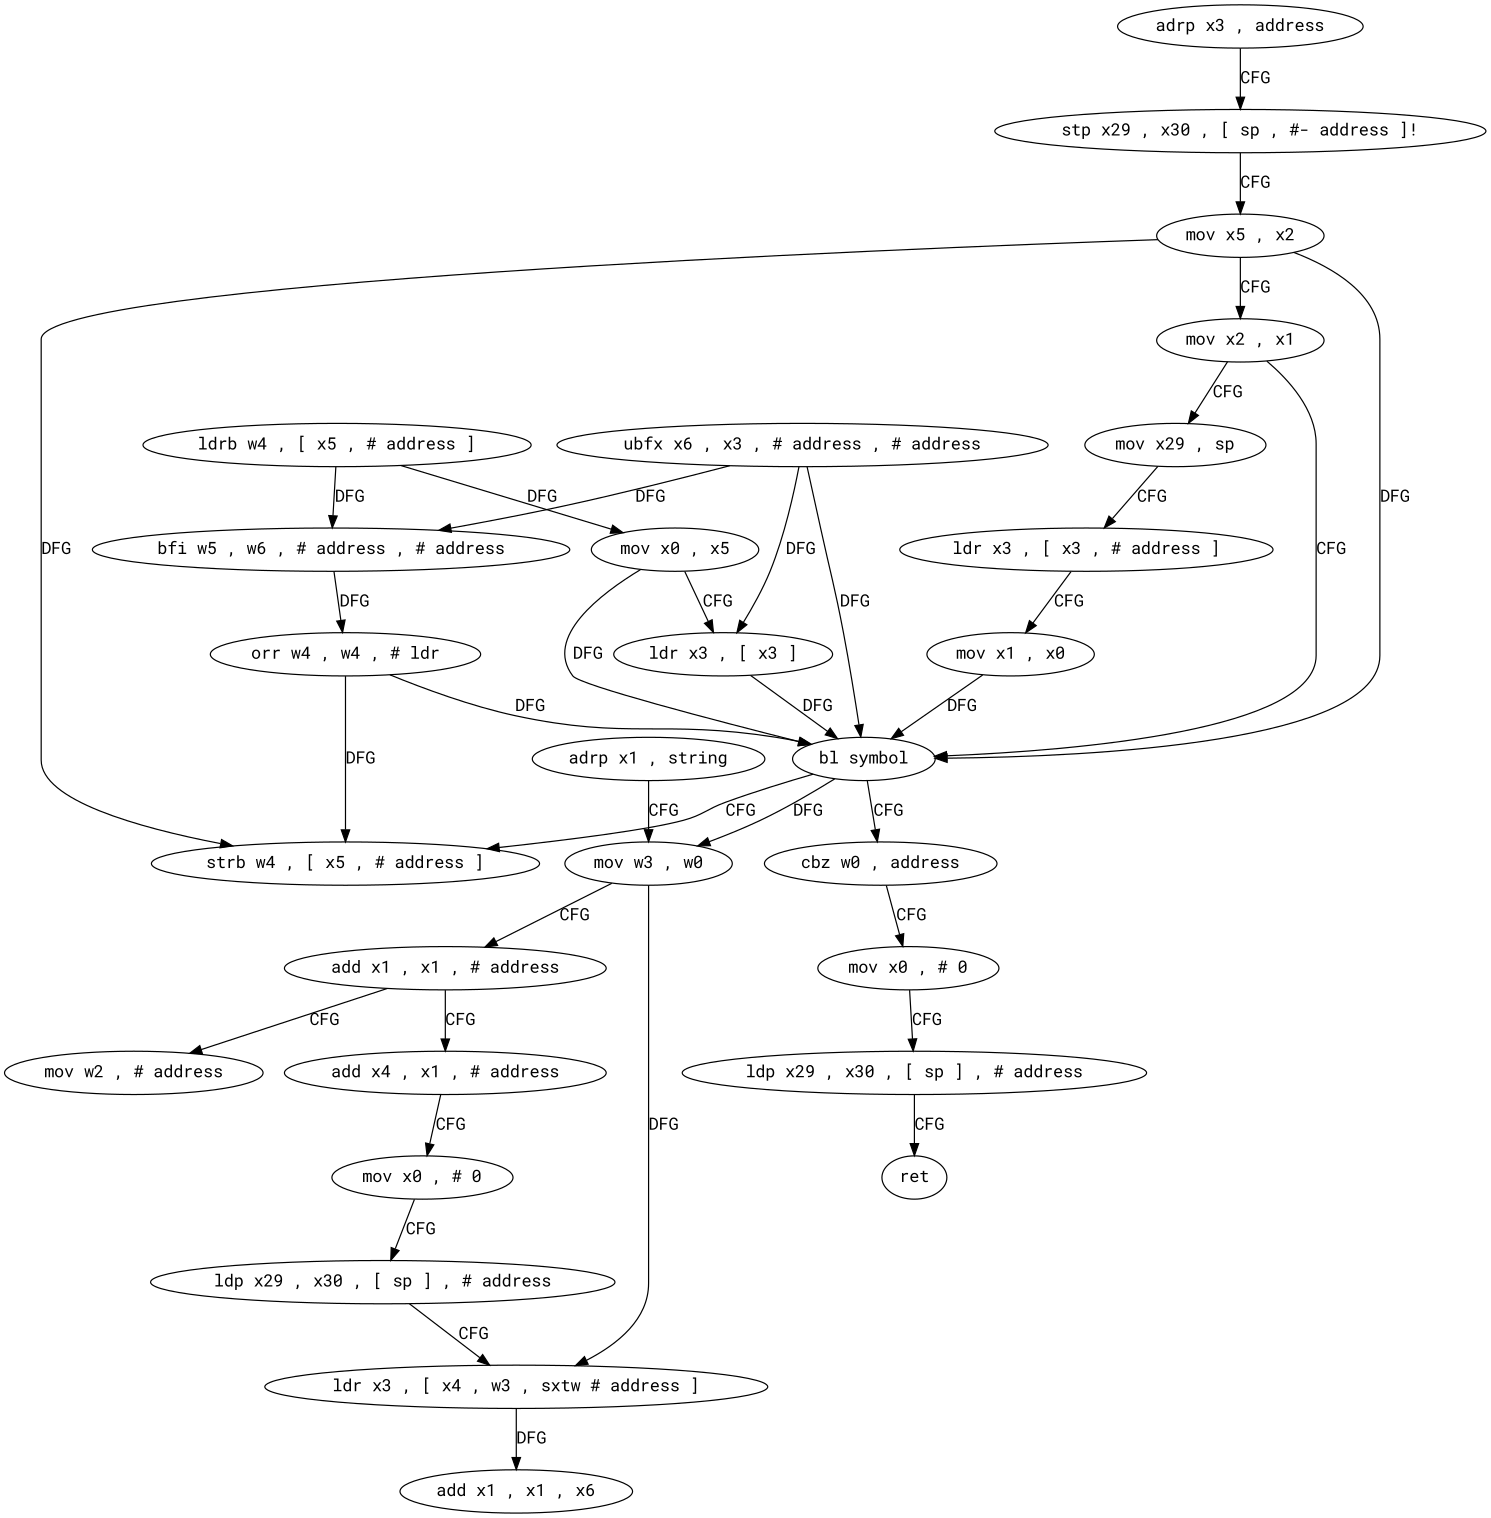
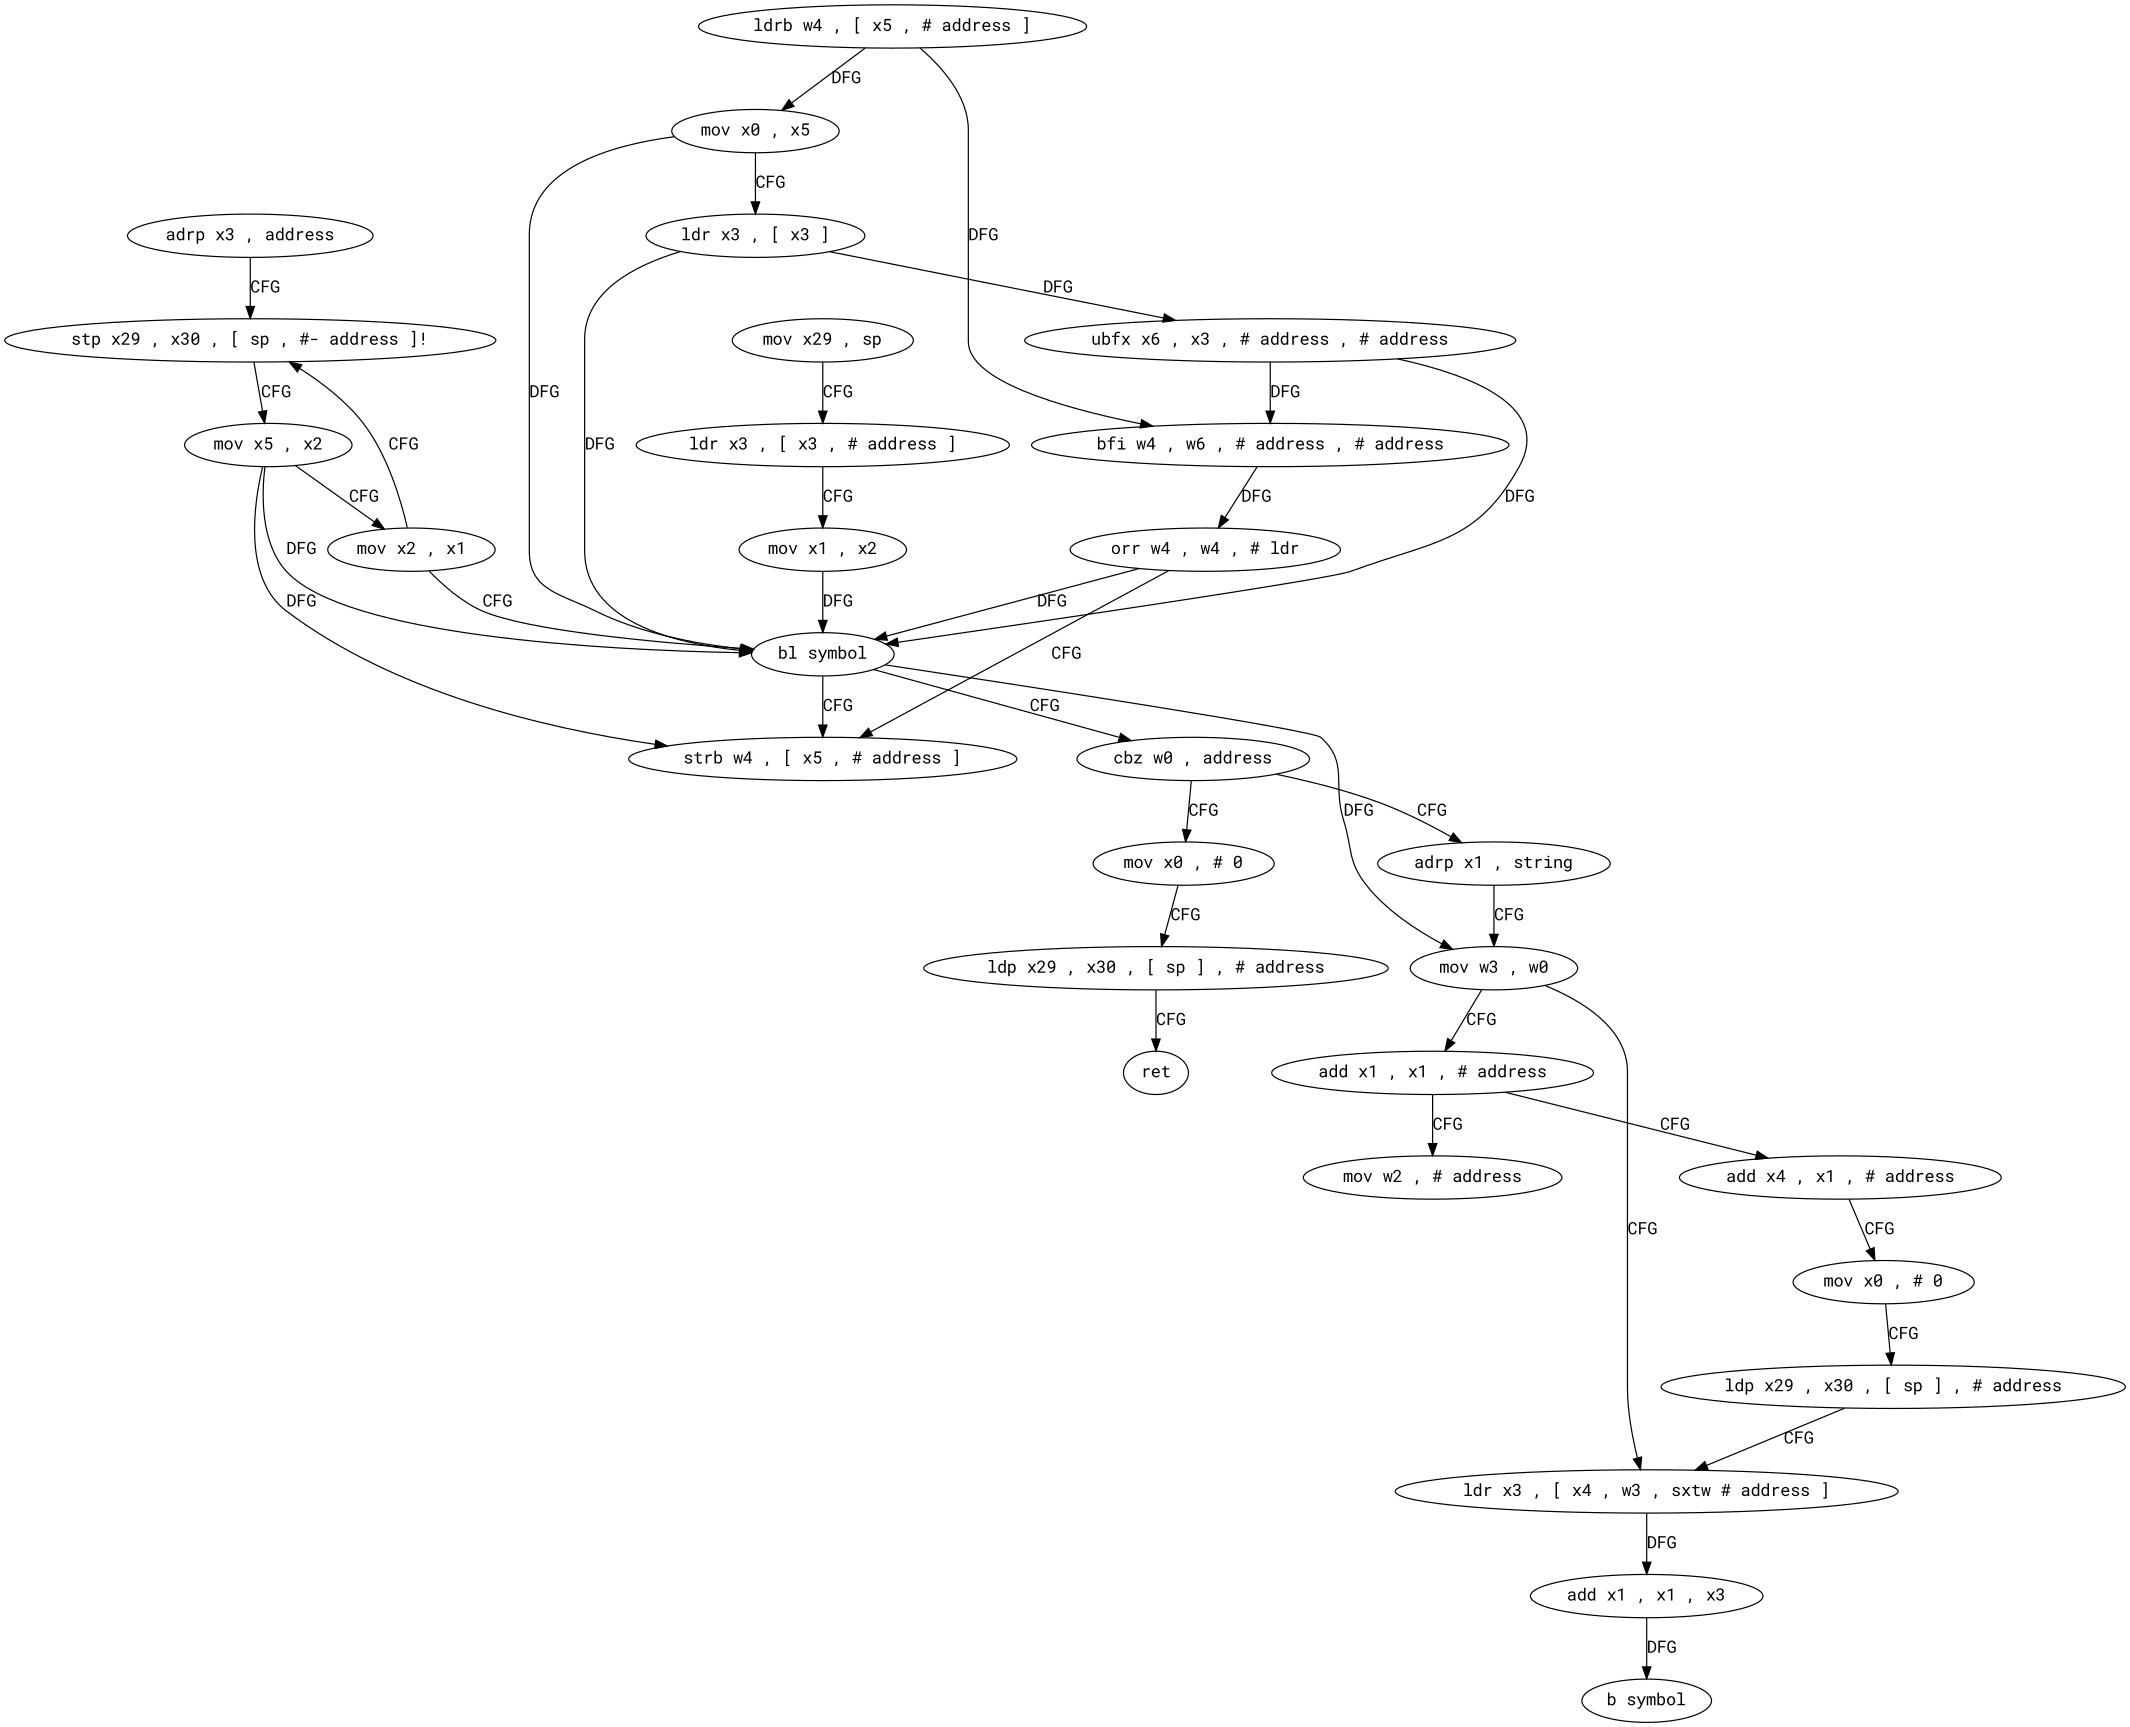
(1211, 387) -> (372, 436)
(779, 547) -> (997, 285)
(331, 550) -> (1270, 445)
(1011, 654) -> (823, 550)
(361, 759) -> (1066, 654)
none -> (1366, 798)
(664, 1125) -> (1643, 1230)
(516, 1491) -> (1647, 1596)
none -> (1647, 1701)
